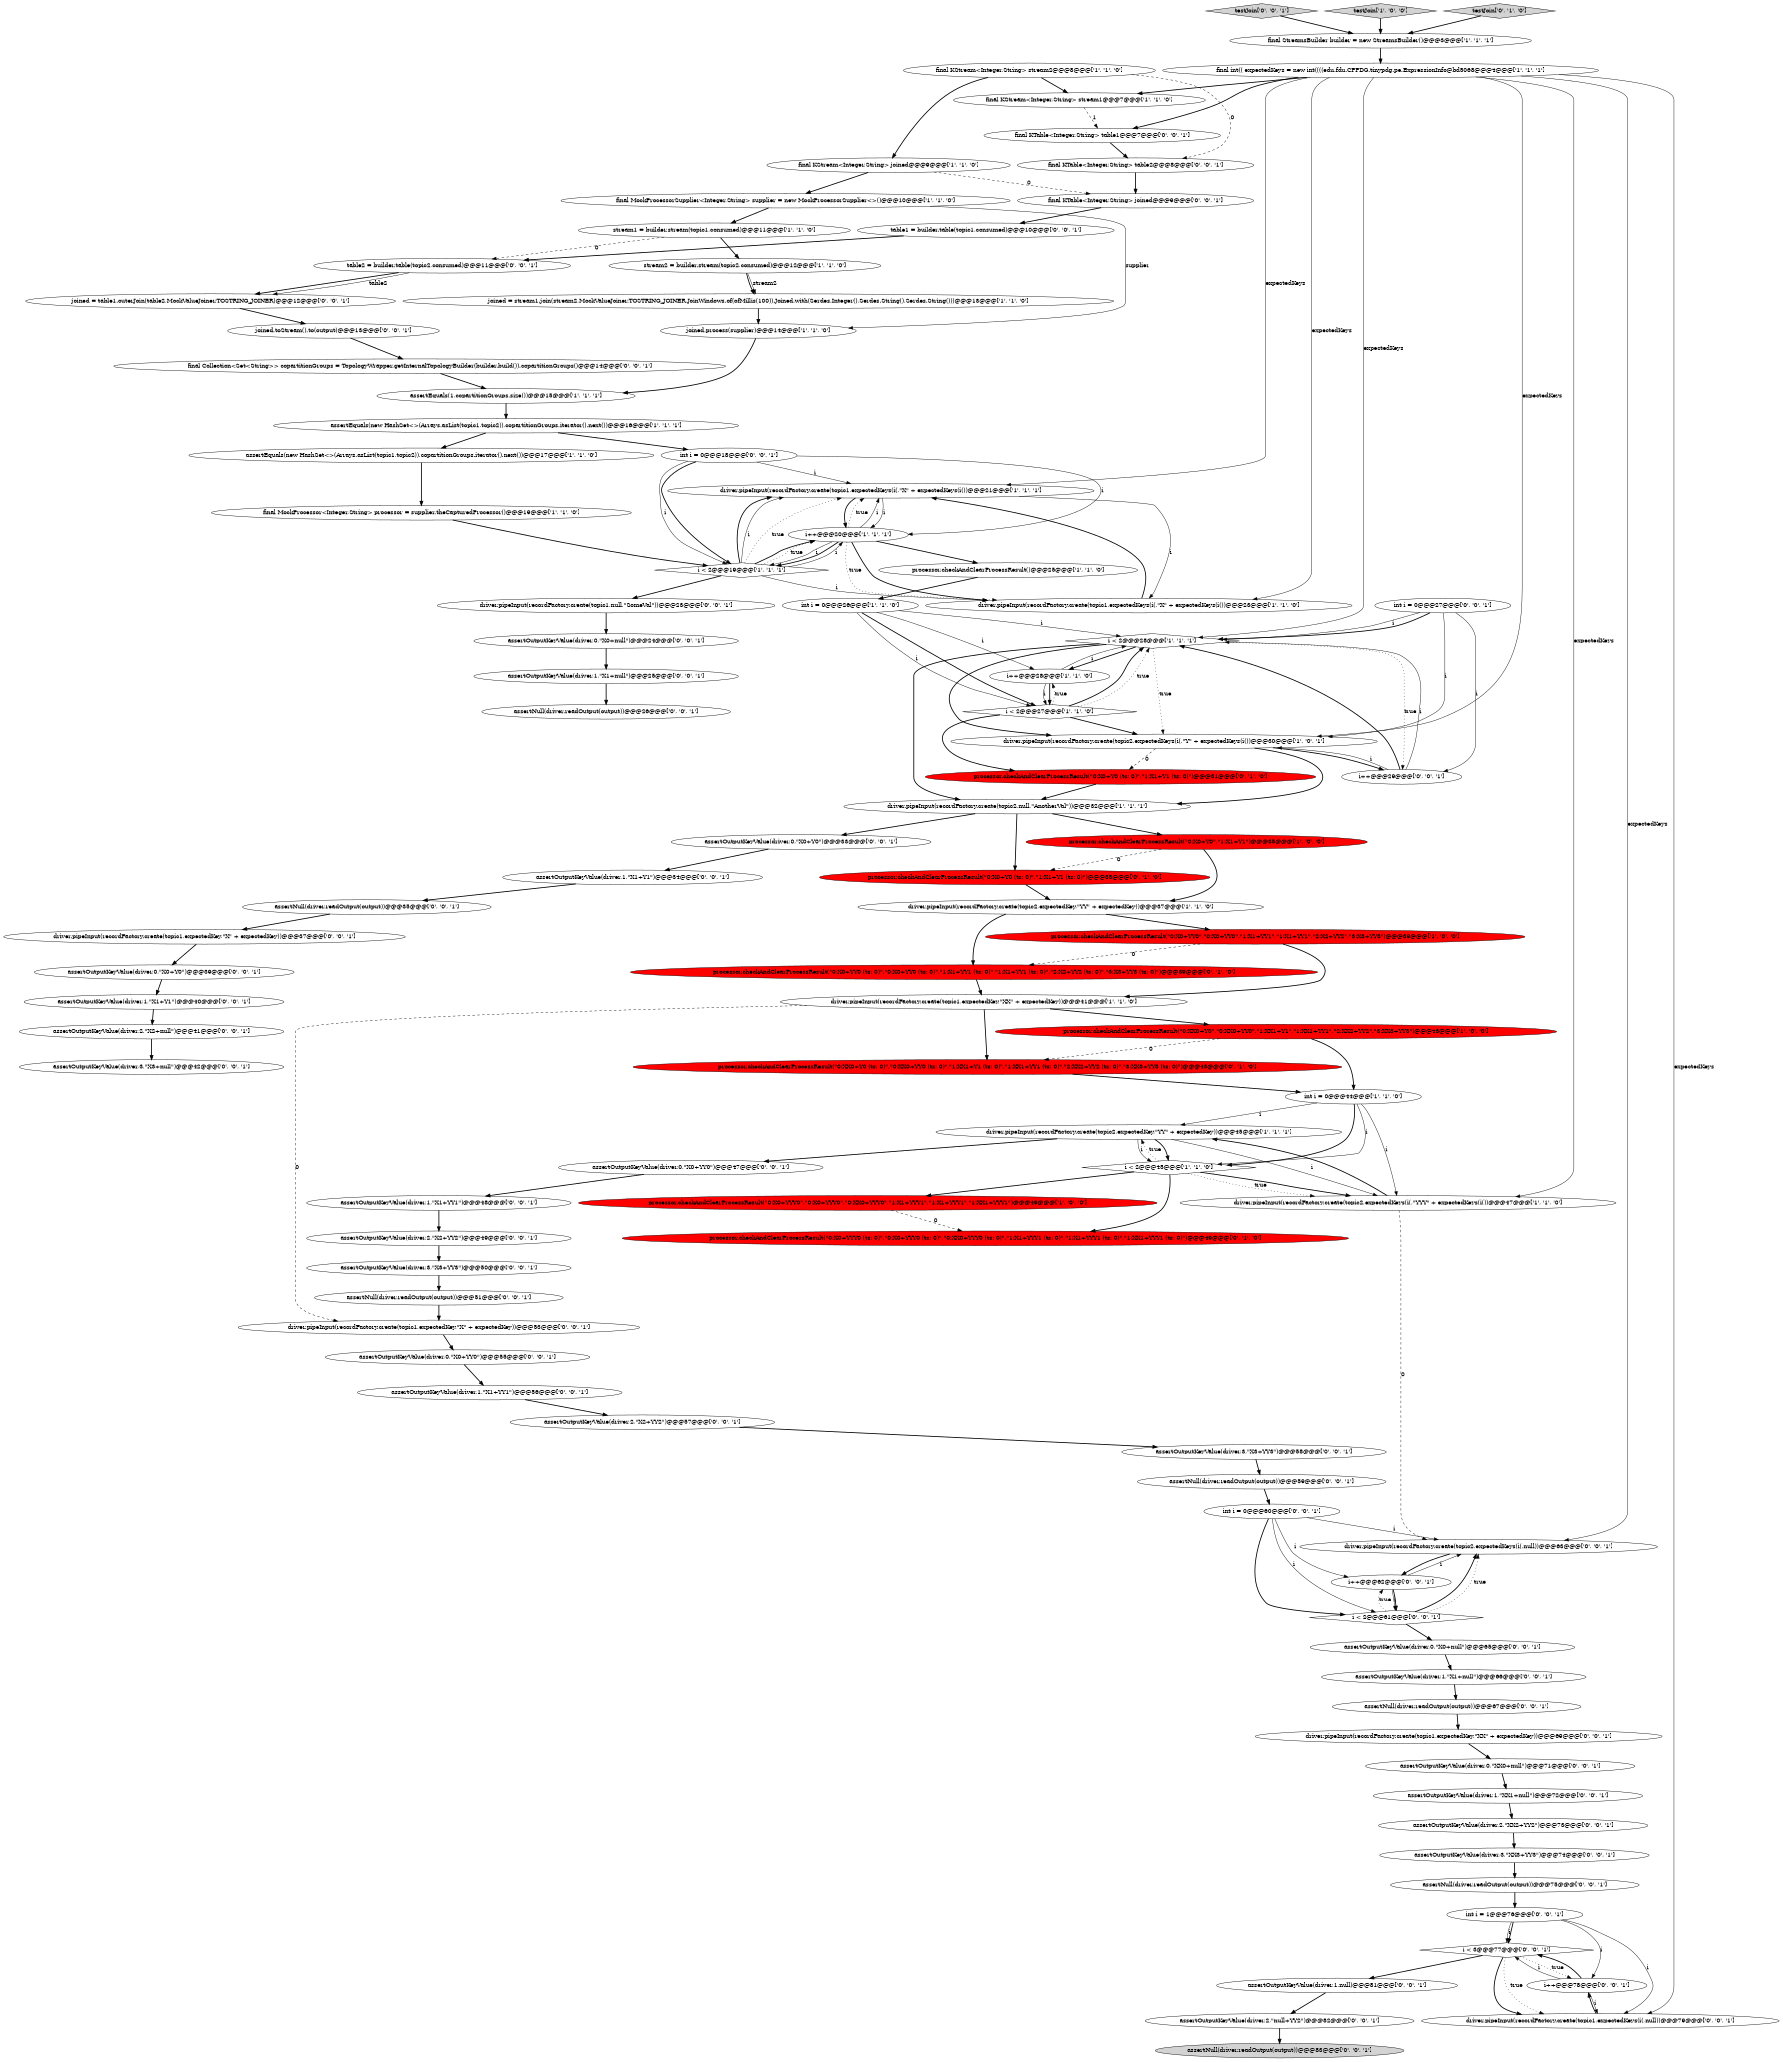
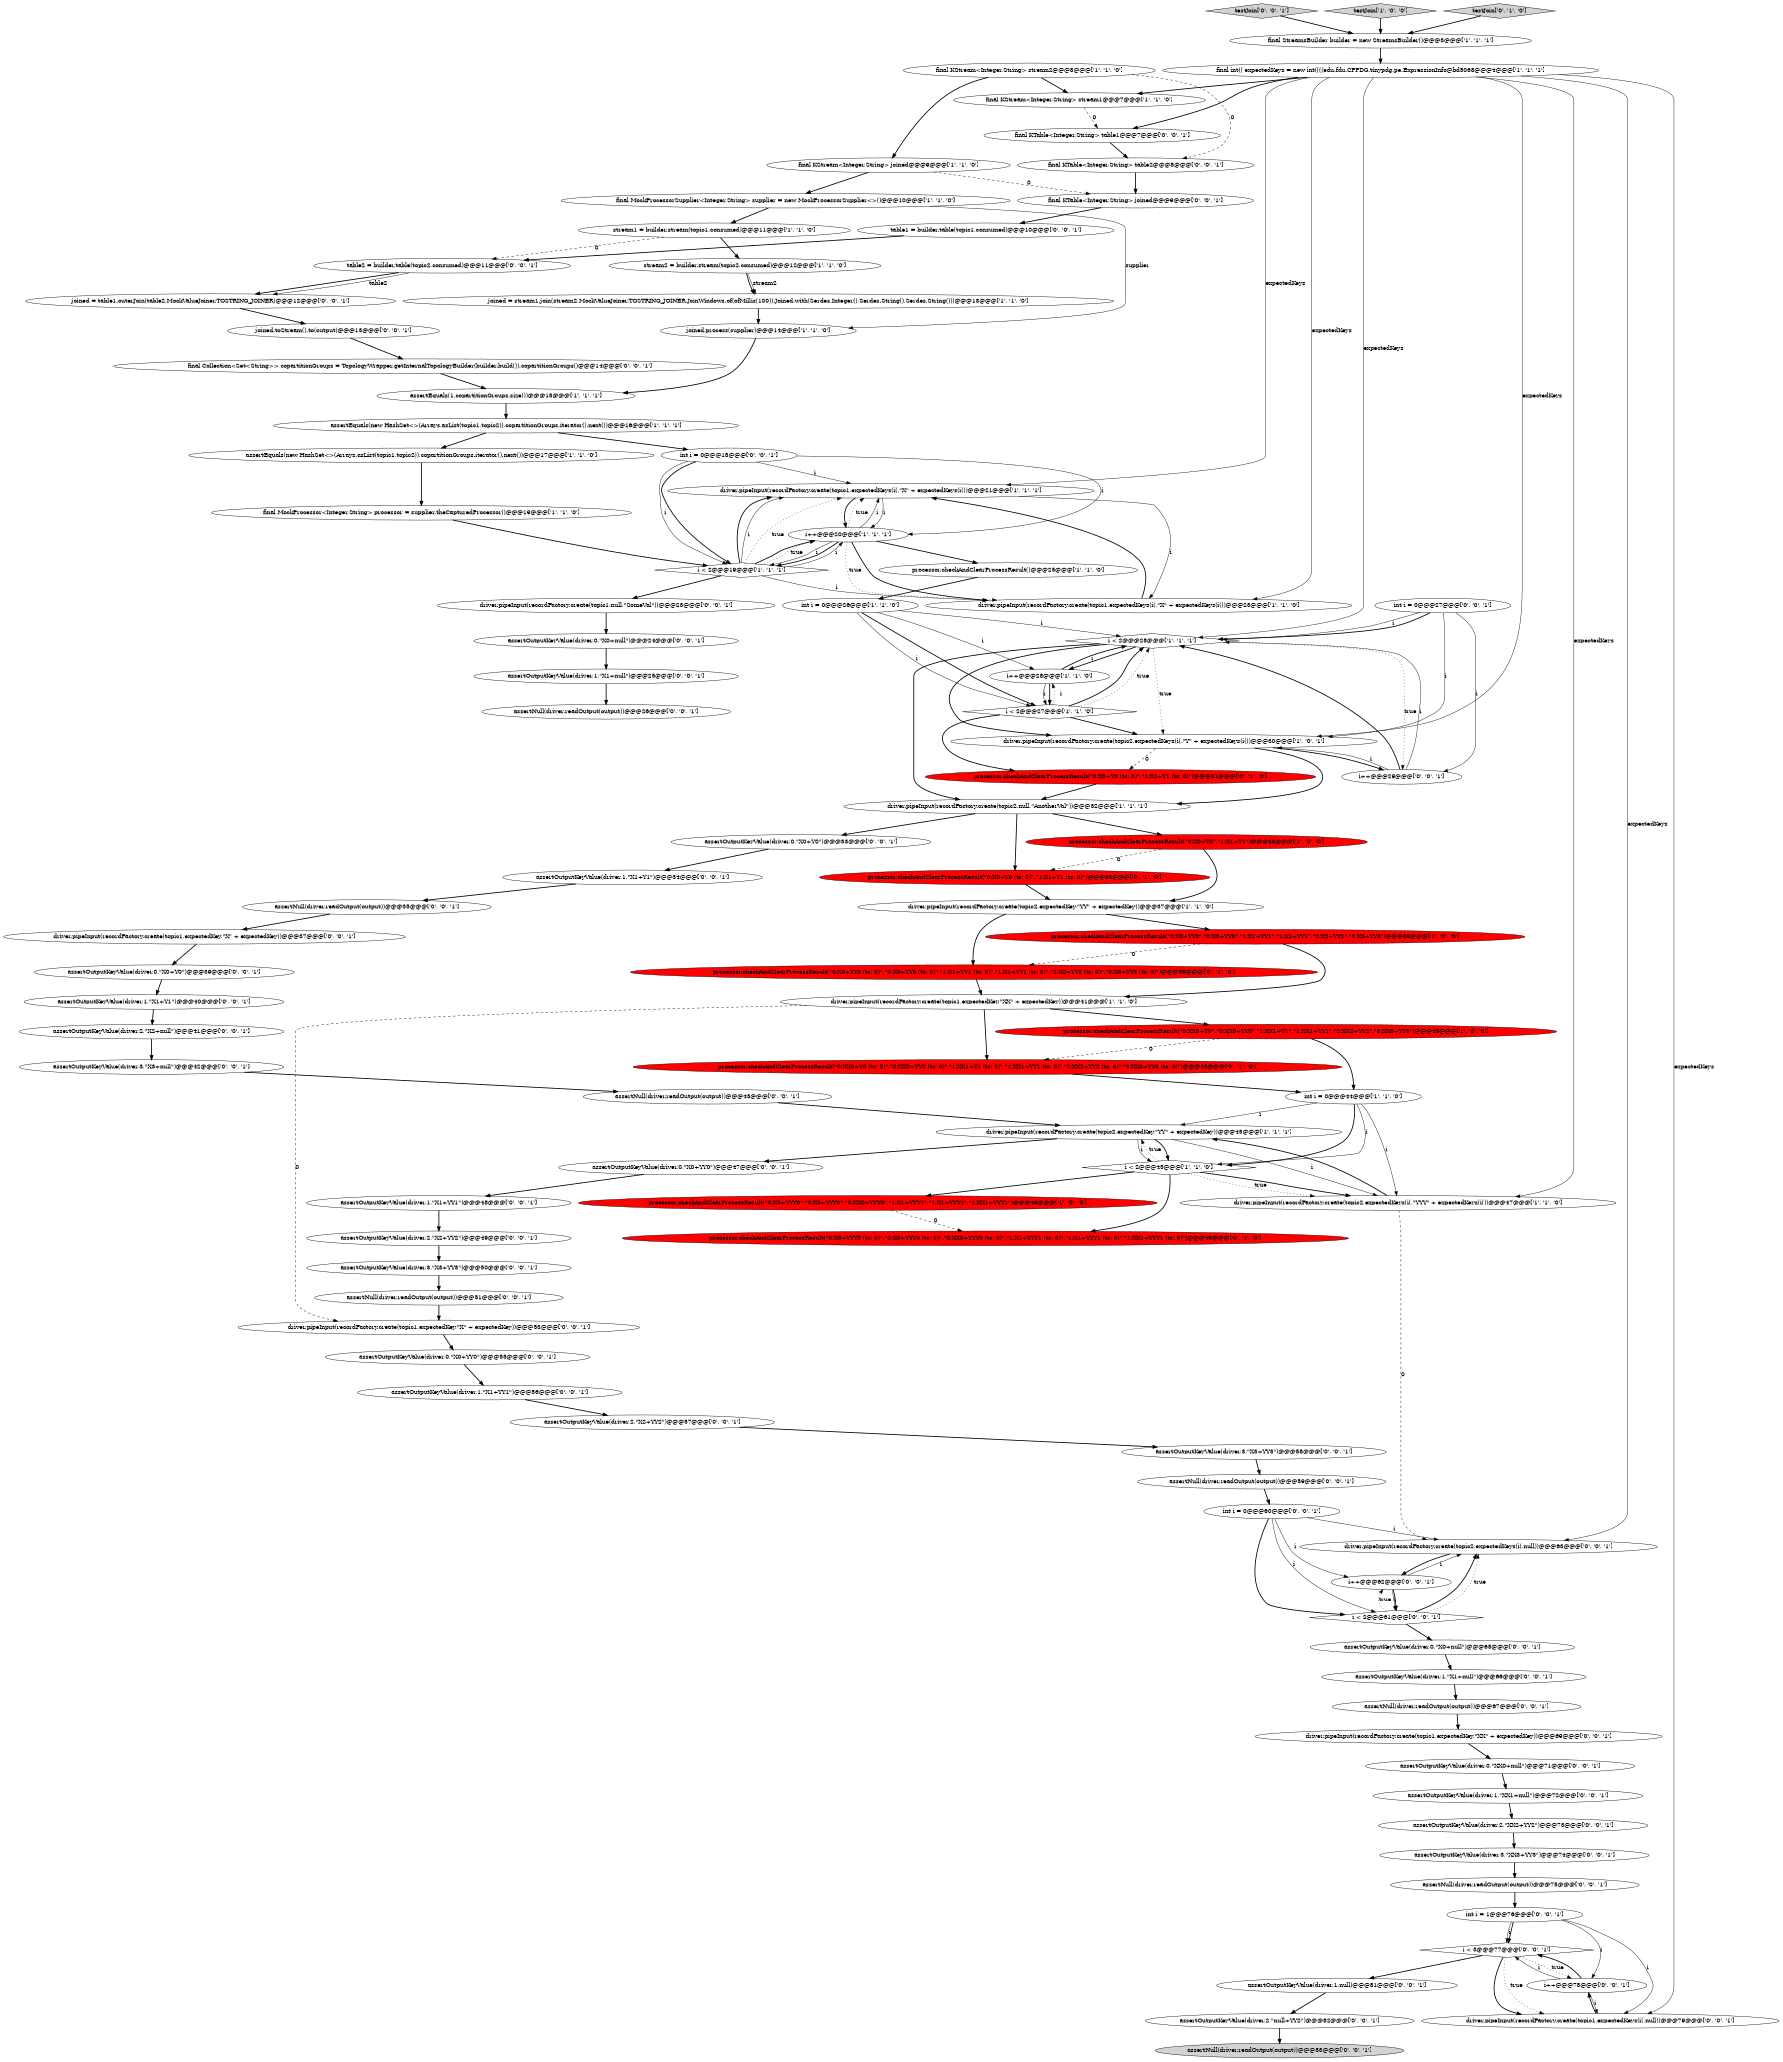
(1094, 118) -> (1094, 118)
(1091, 656) -> (1091, 656)
(1061, 694) -> (1061, 694)
none -> (707, 1097)
